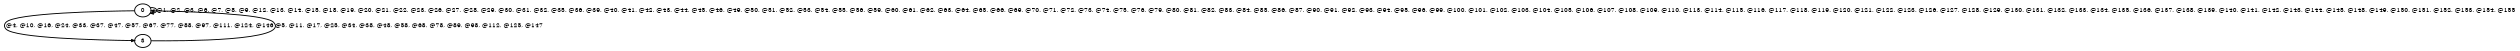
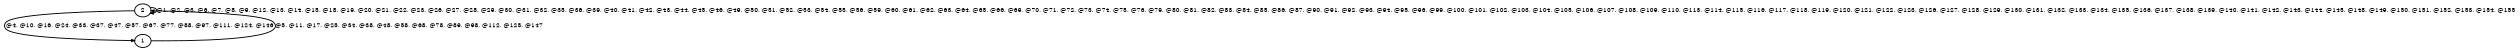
(143, 10) -> (143, 10)
(143, 41) -> (143, 41)
